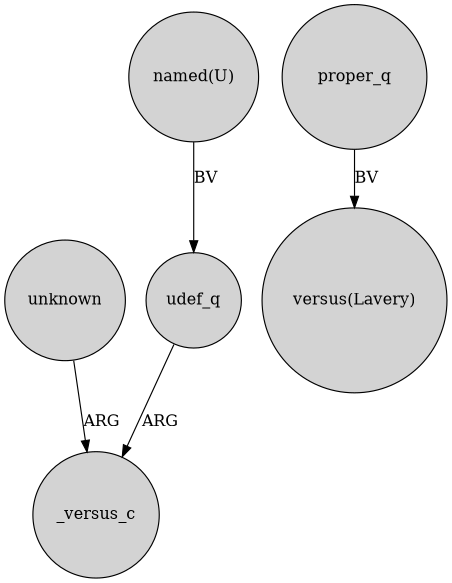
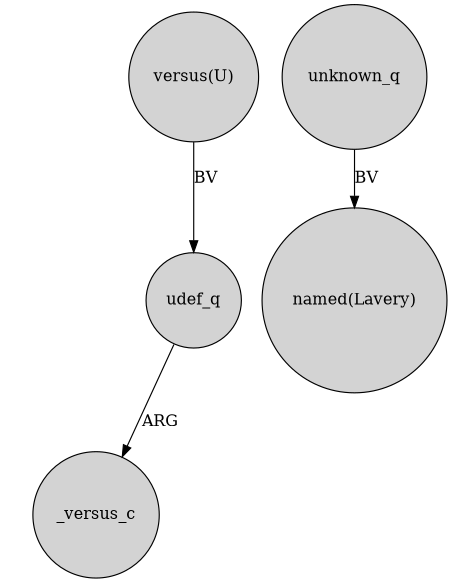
(194, 77) -> (194, 77)
(355, 77) -> (355, 77)
(65, 300) -> none
(355, 300) -> (355, 300)
